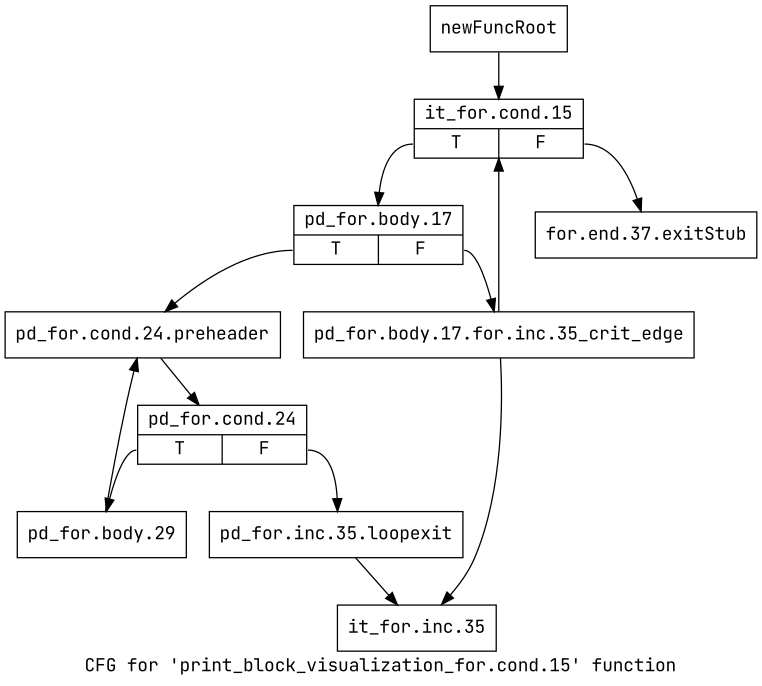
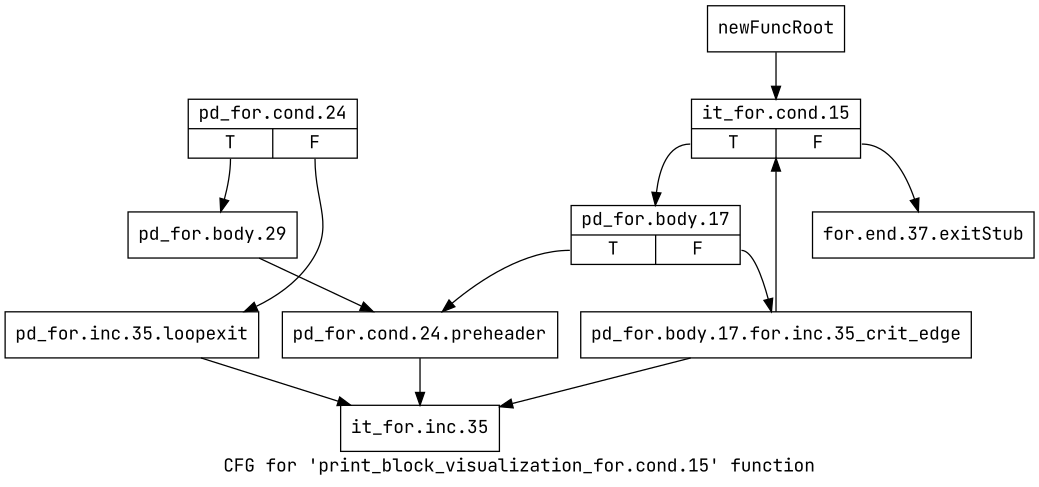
(176, 377) -> (420, 375)
